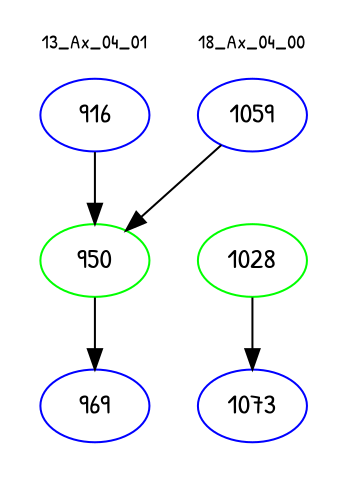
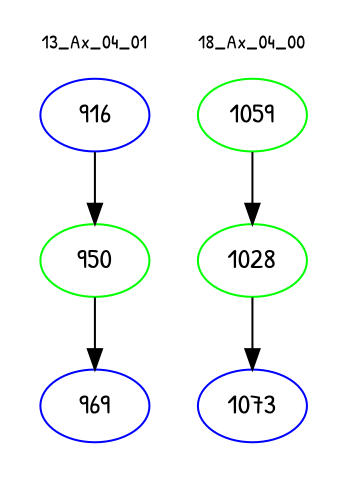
(252, 115) -> (252, 115)
(195, 168) -> (252, 178)
